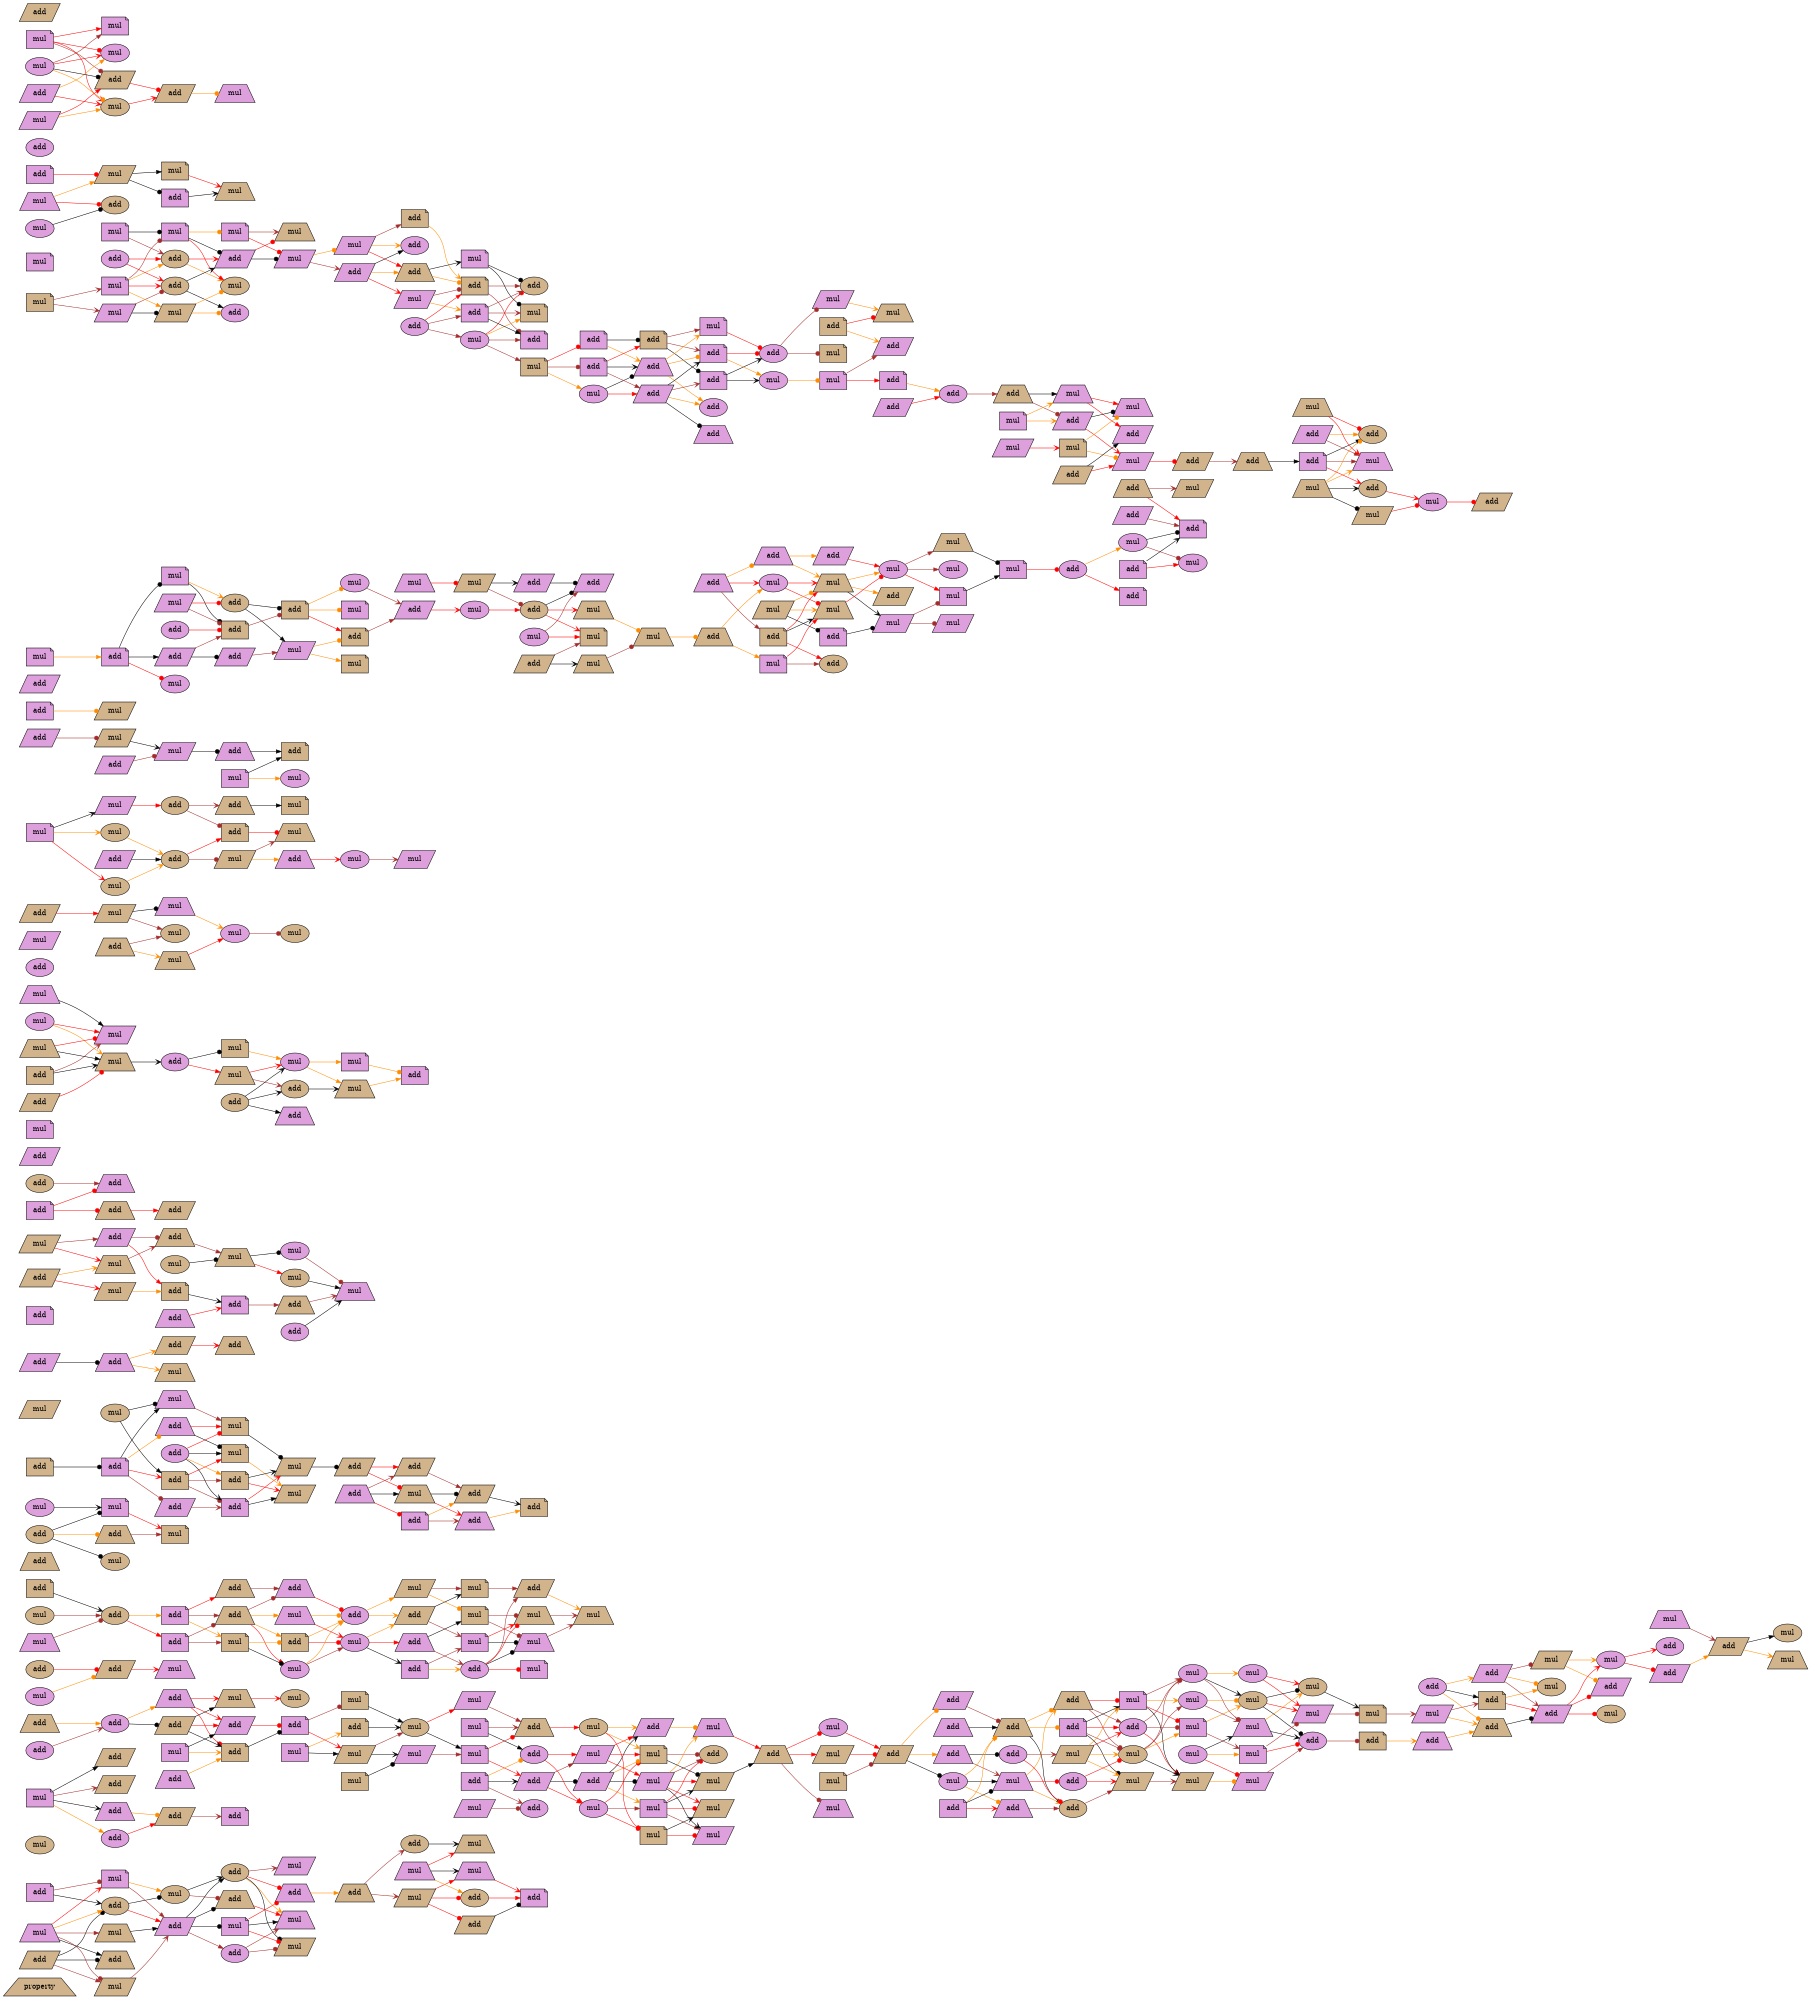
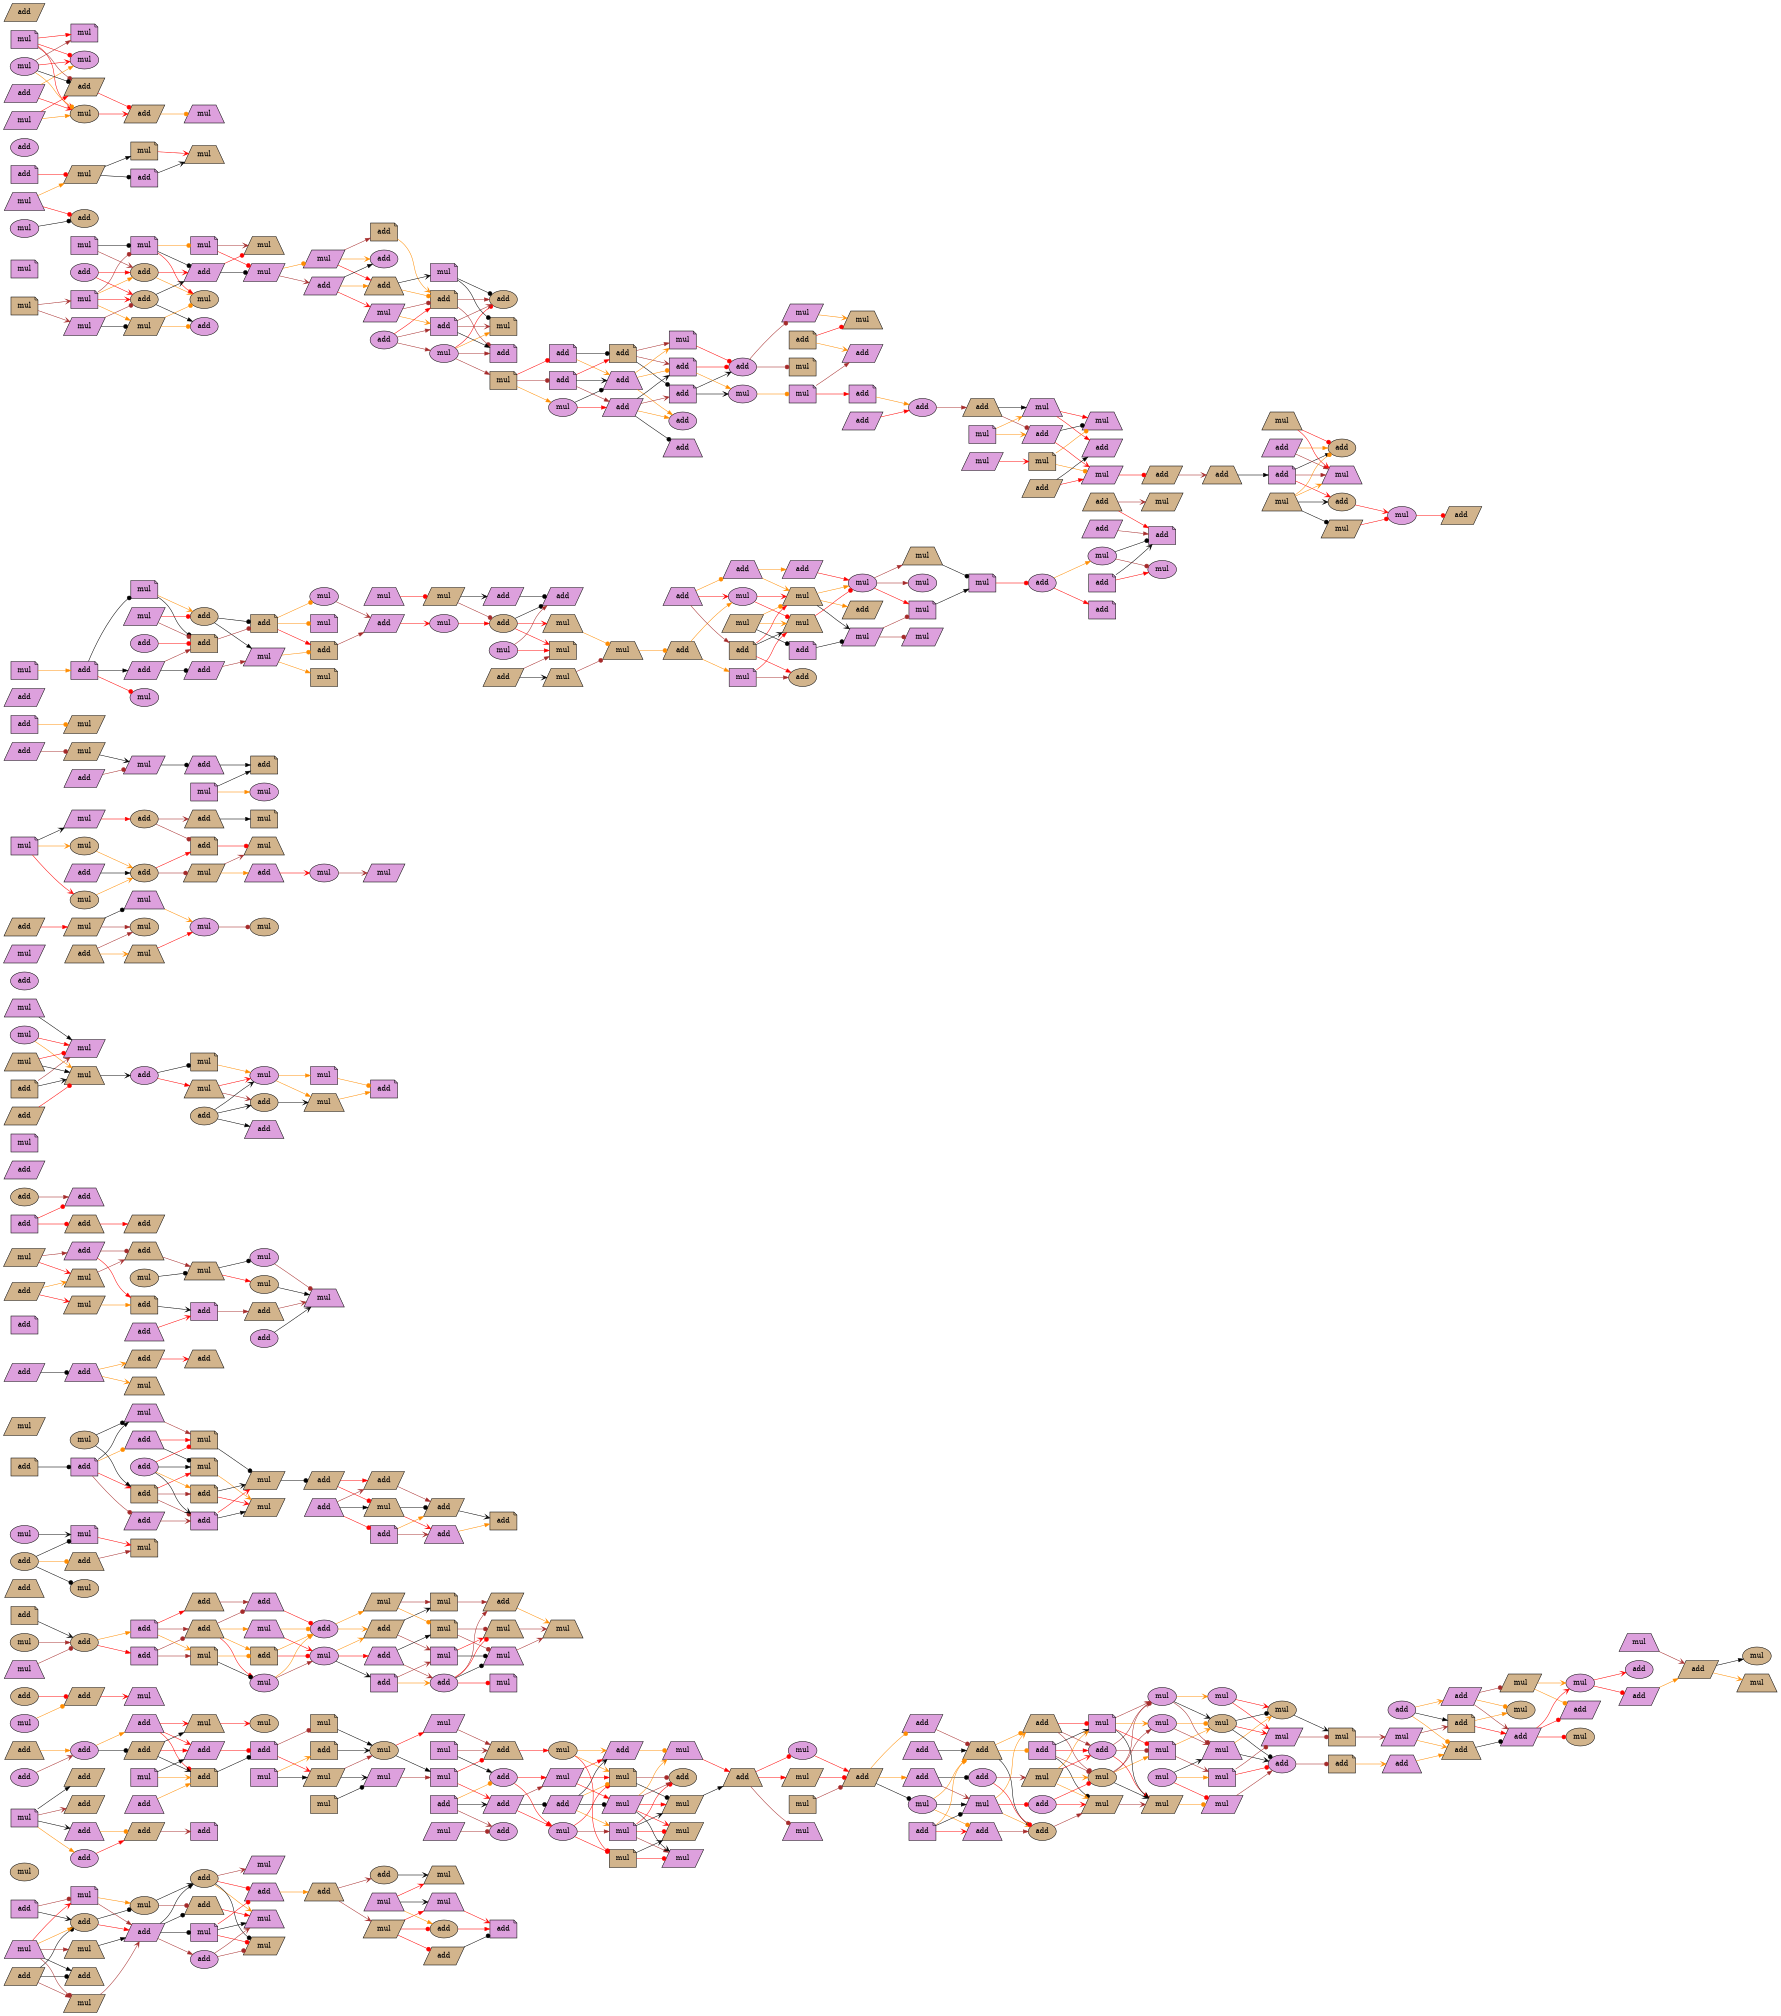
(40, 1987) -> none
